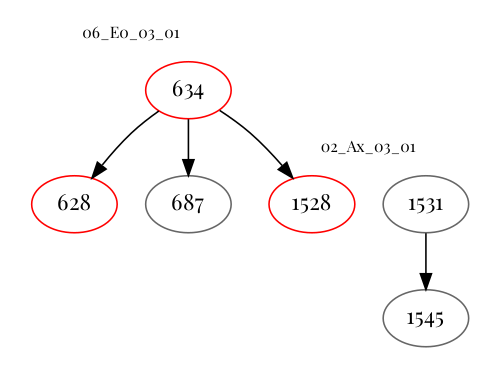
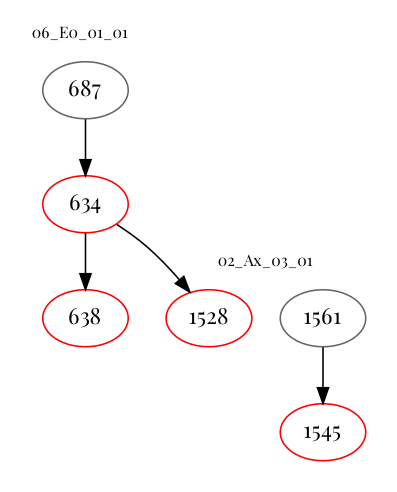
(131, 34) -> (80, 34)
(188, 139) -> (86, 139)
(74, 204) -> (86, 318)
(426, 204) -> (323, 318)
(426, 318) -> (323, 432)
